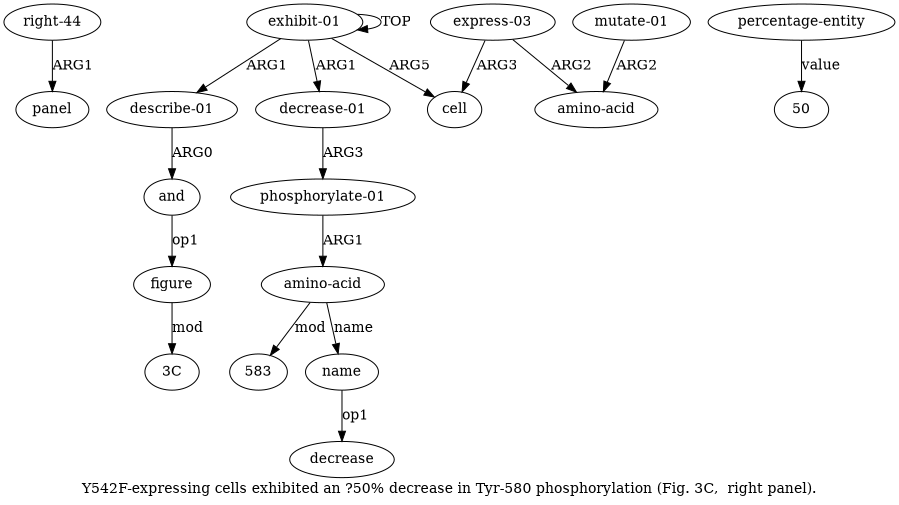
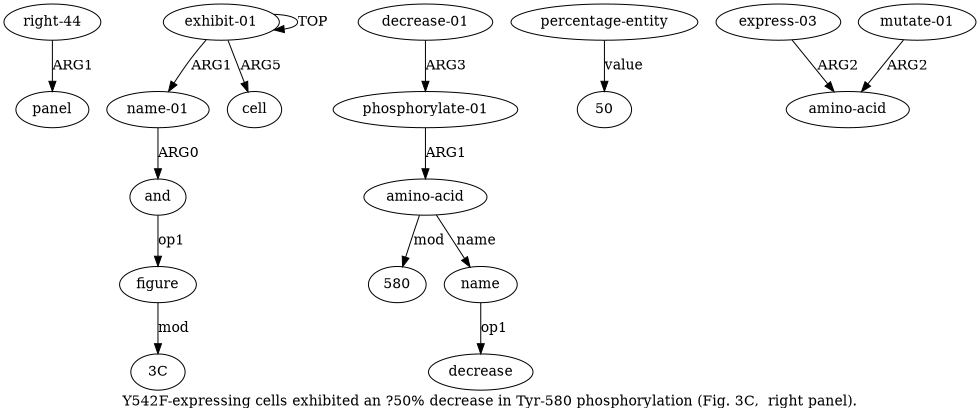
(313, 61) -> none
(476, 61) -> none
(172, 110) -> (158, 110)
(259, 372) -> (397, 285)
